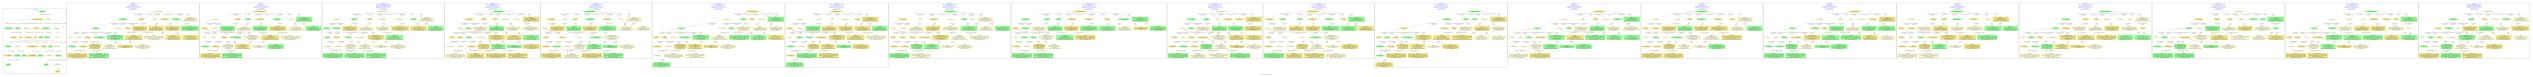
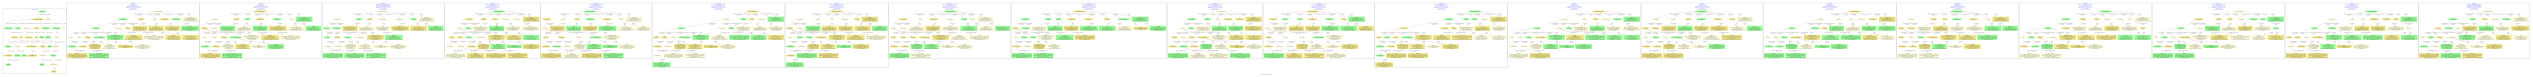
(57, 28) -> (57, 28)
(41, 56) -> none
